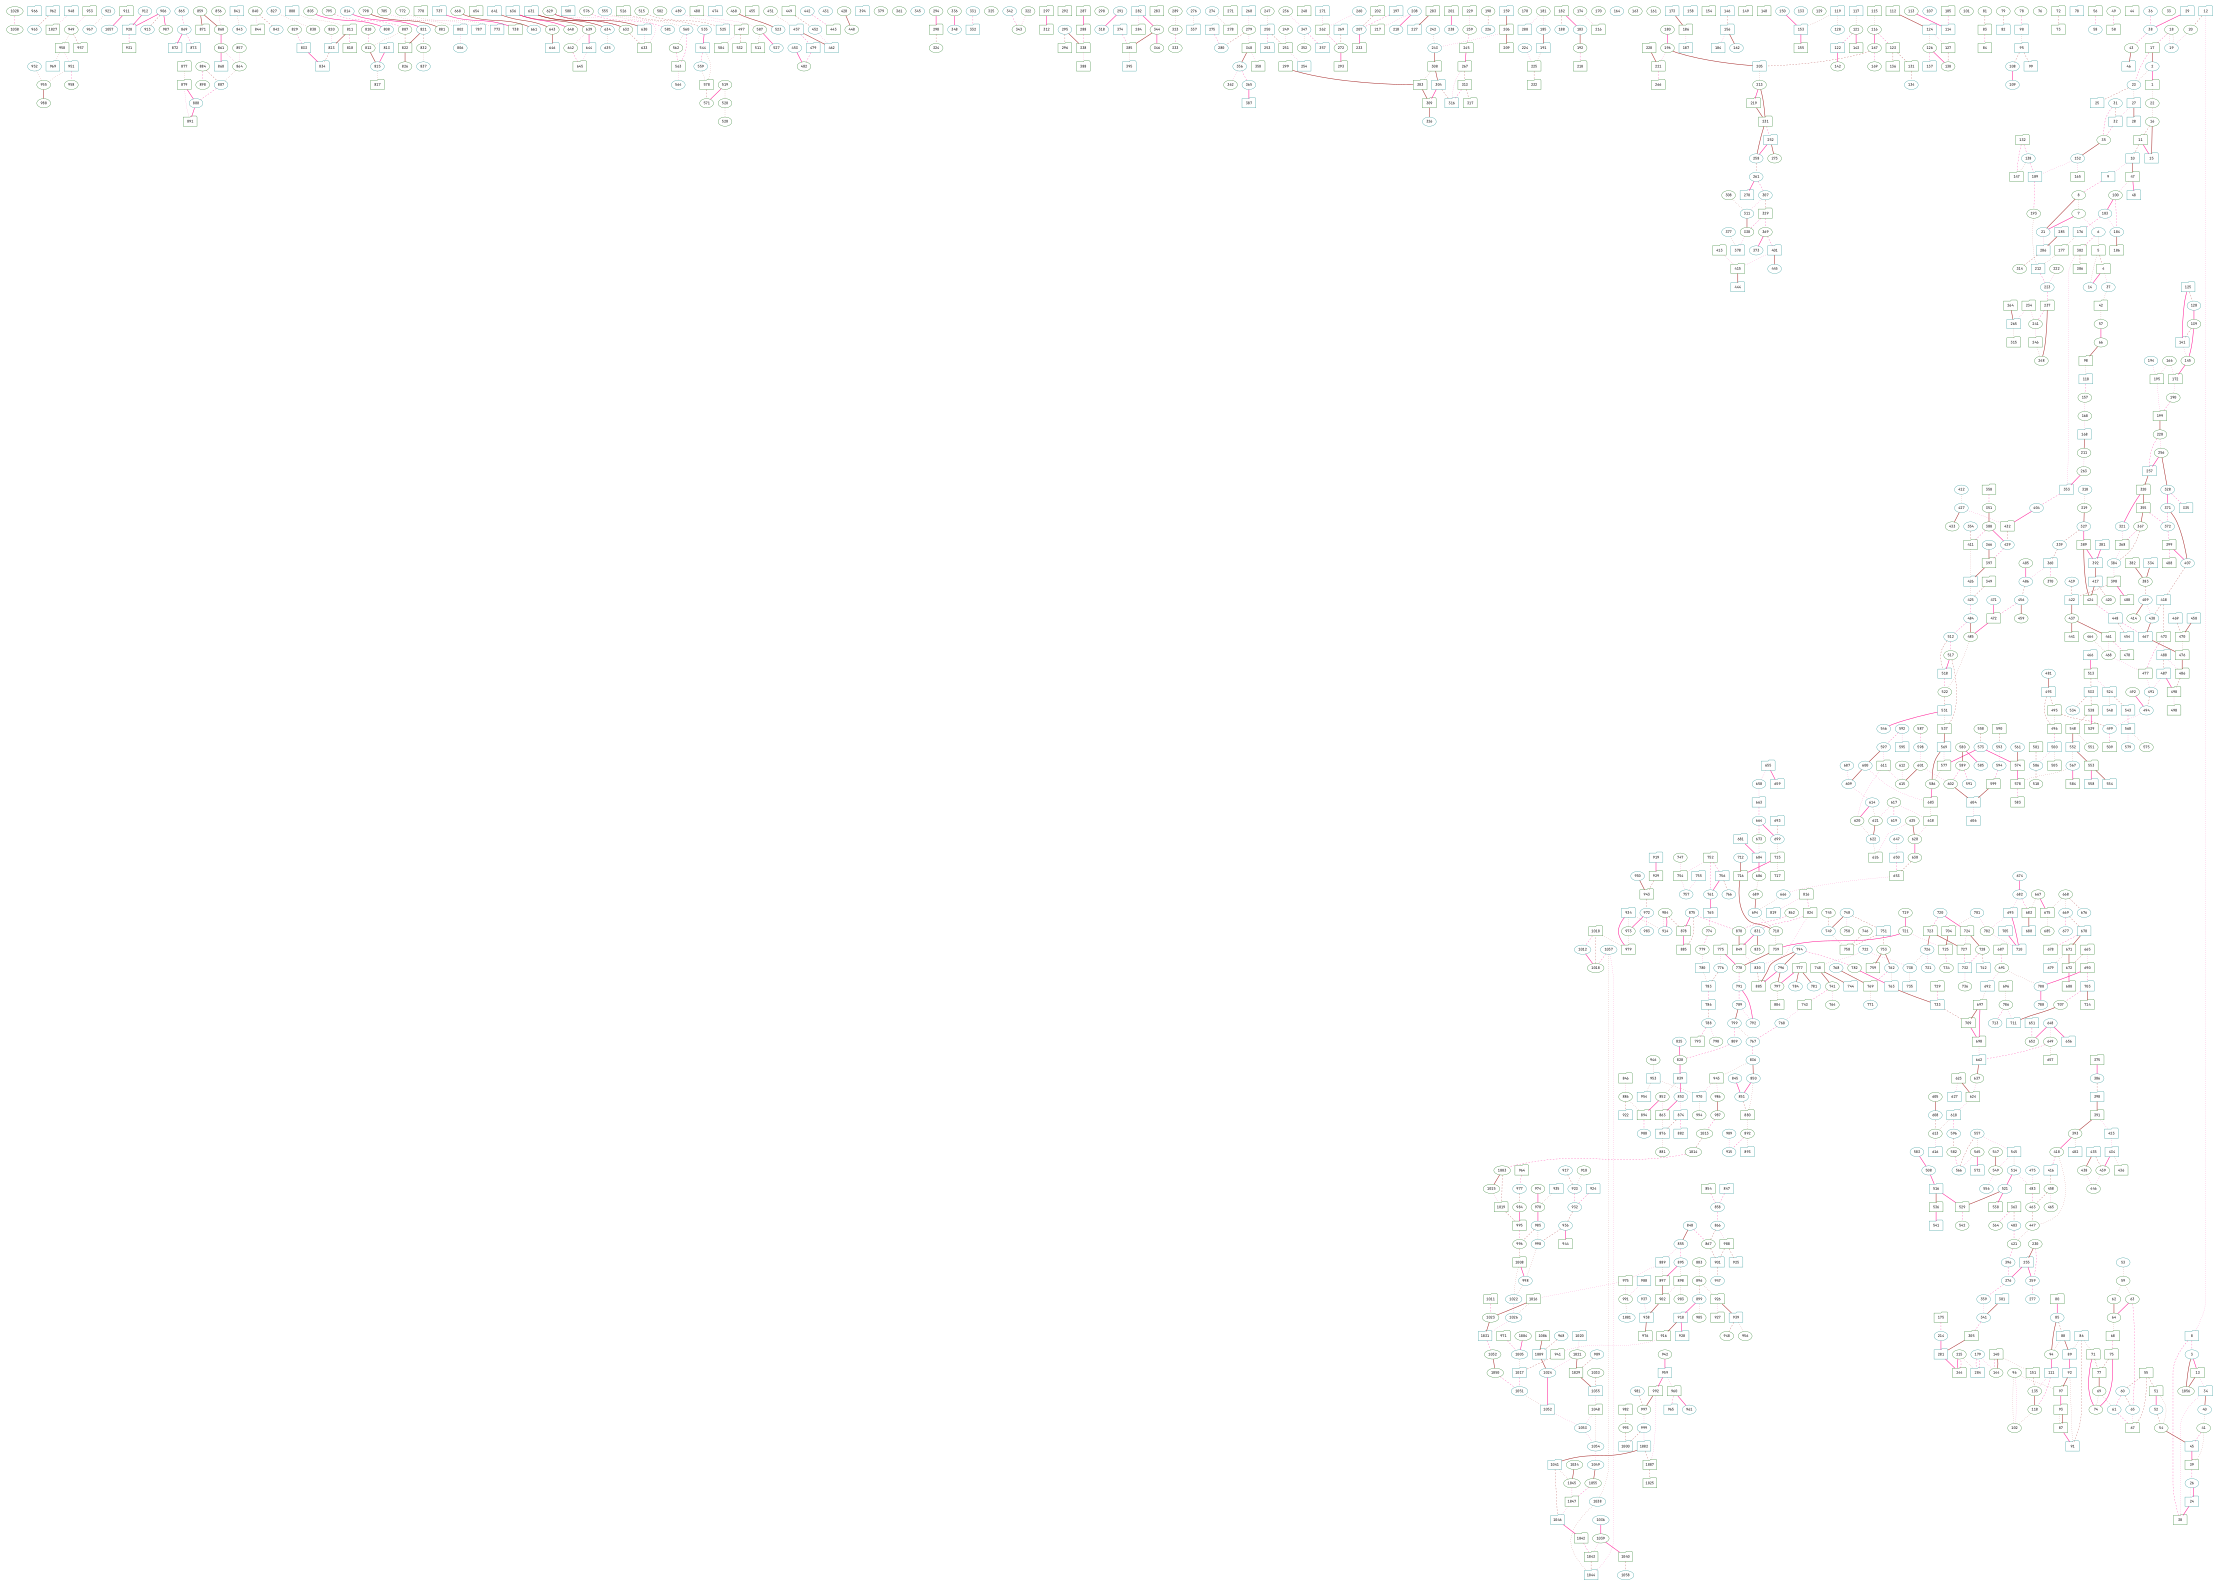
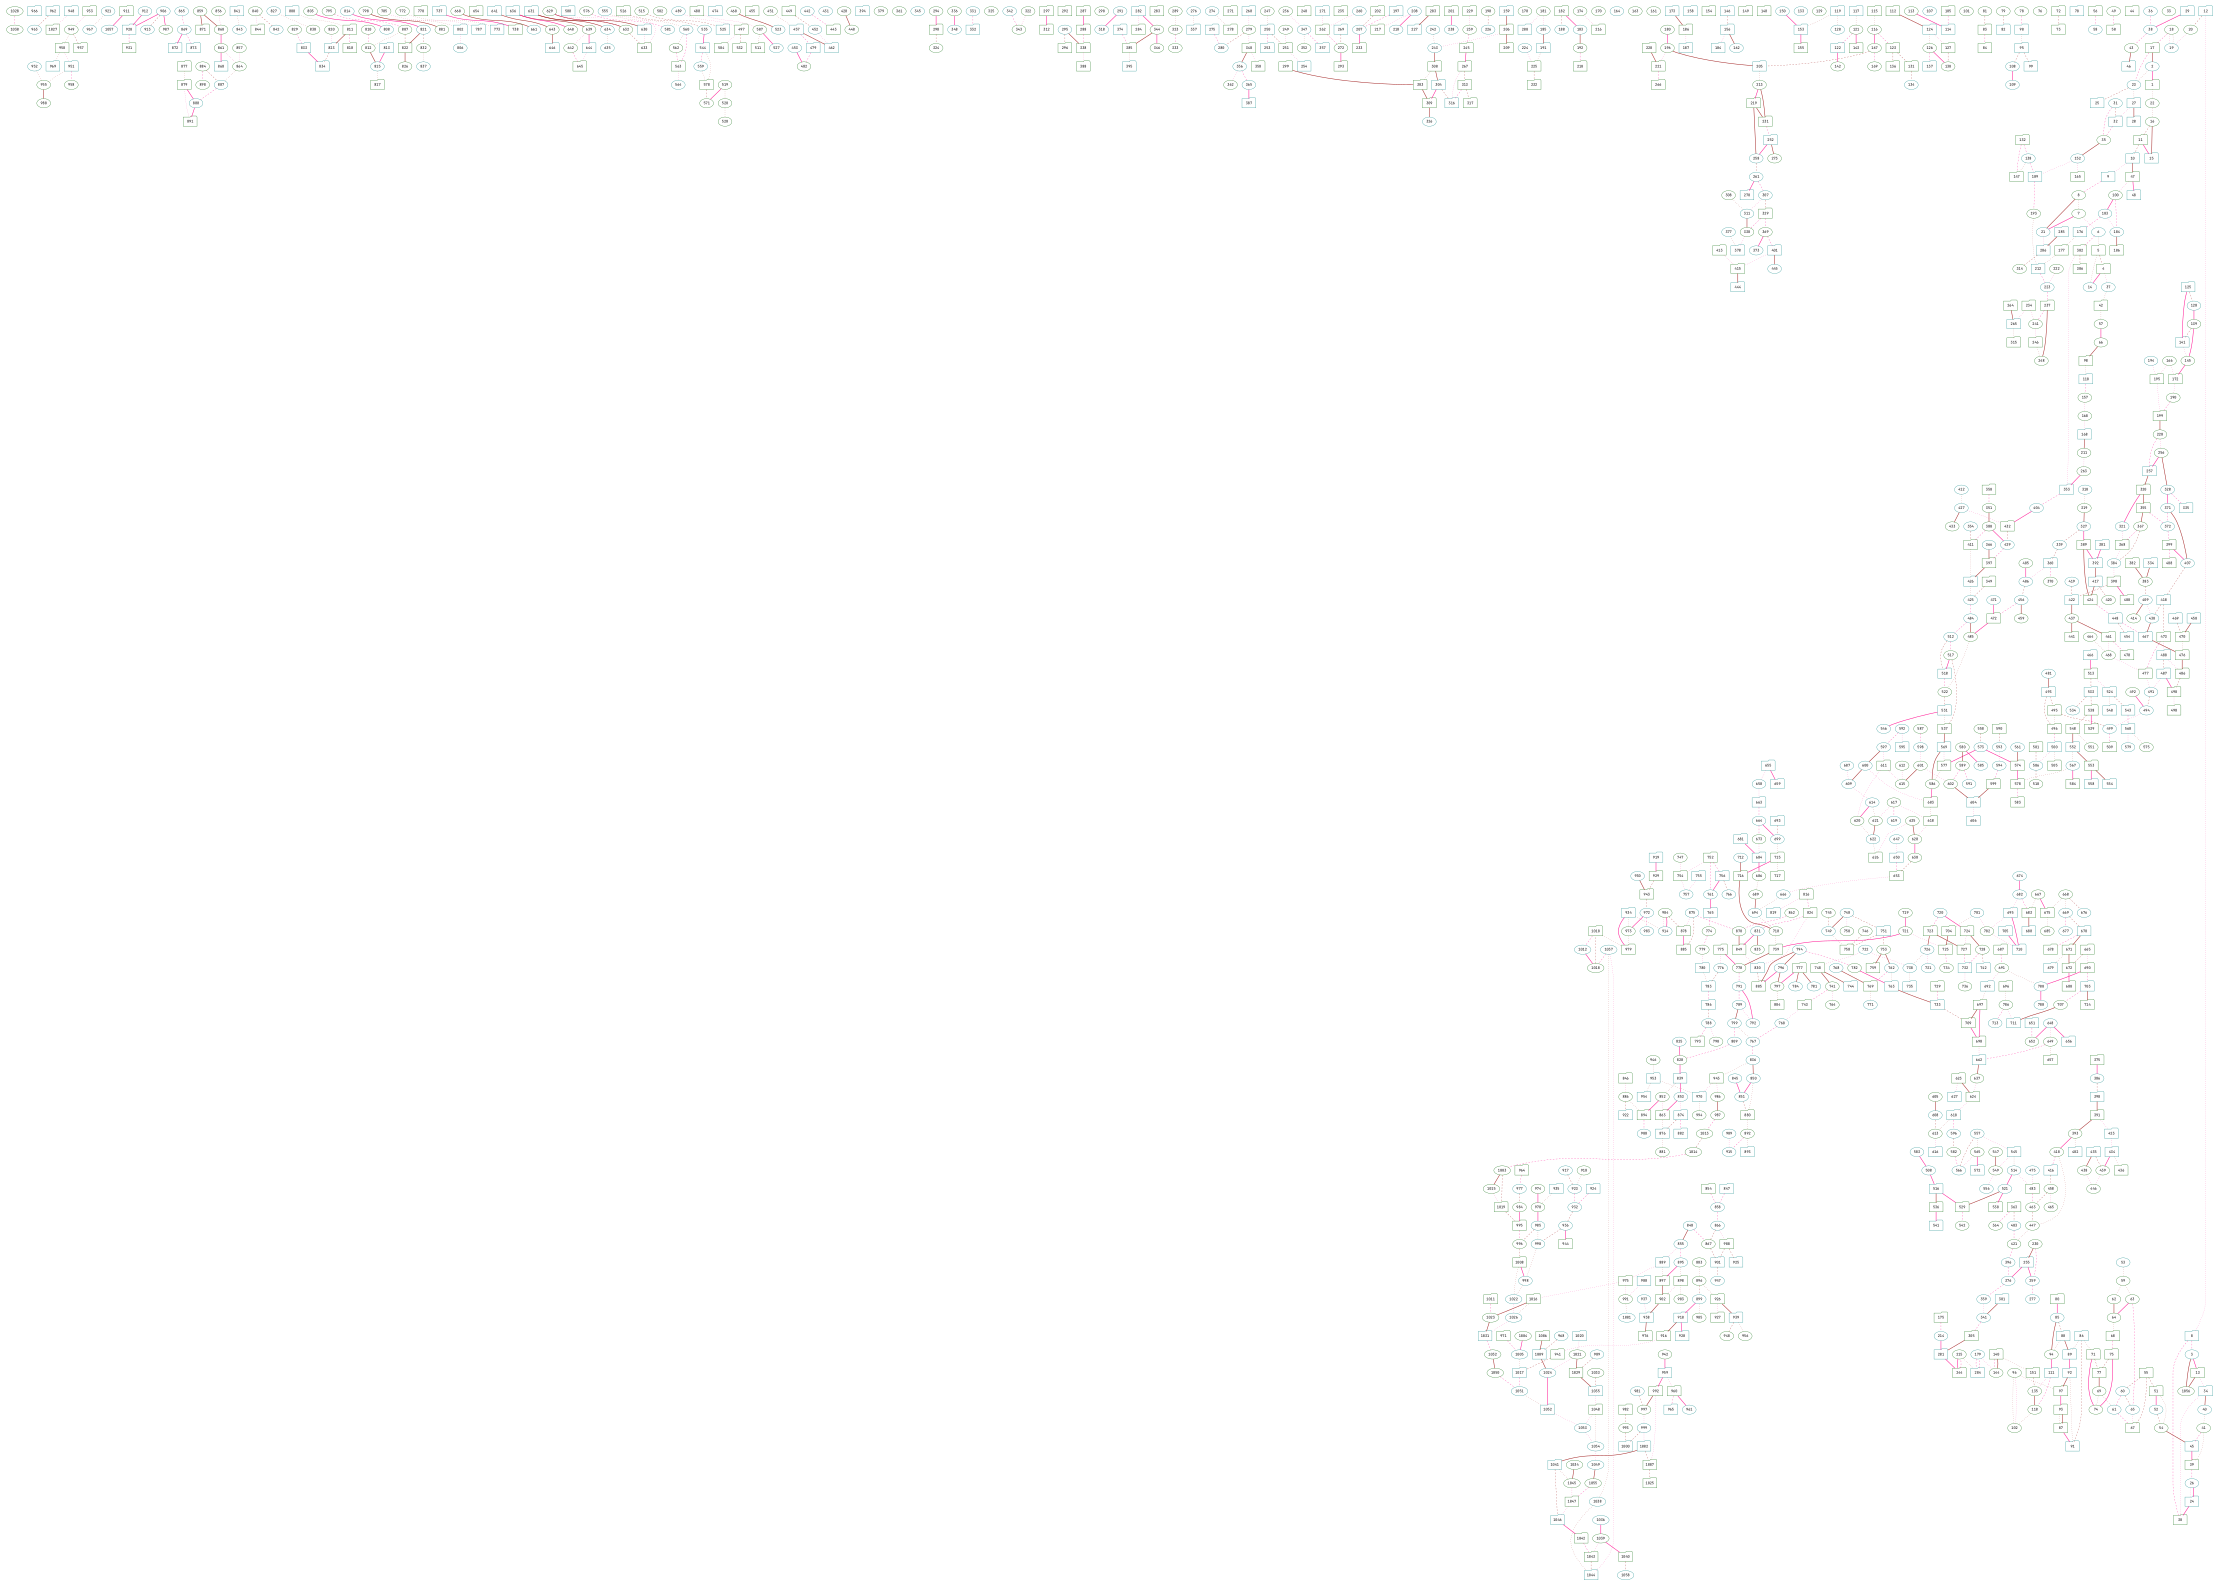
none -> (1341, 11)
(1760, 140) -> (1755, 131)
(1688, 922) -> (1688, 922)
